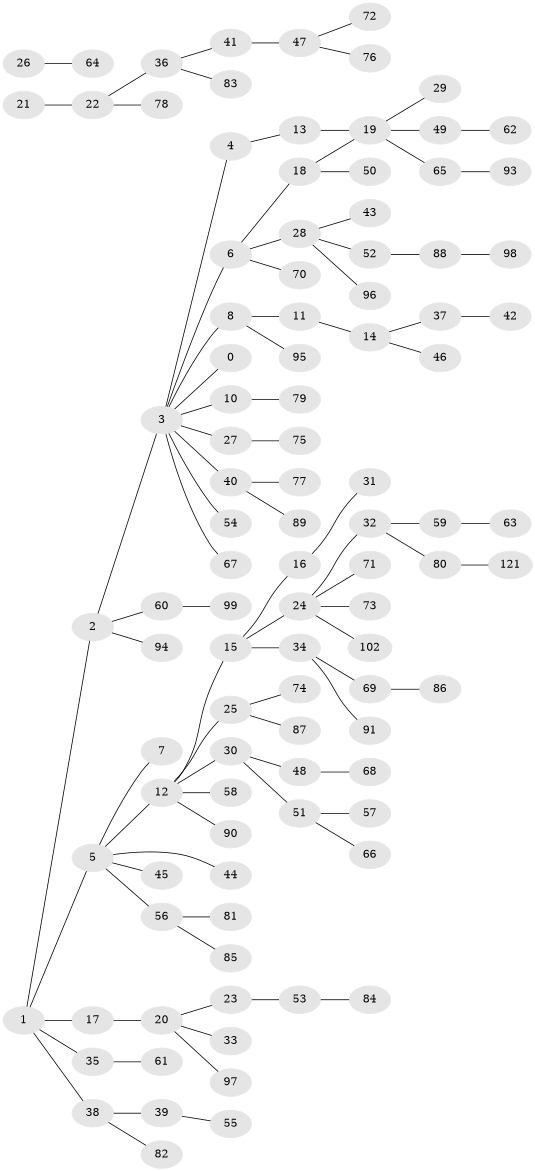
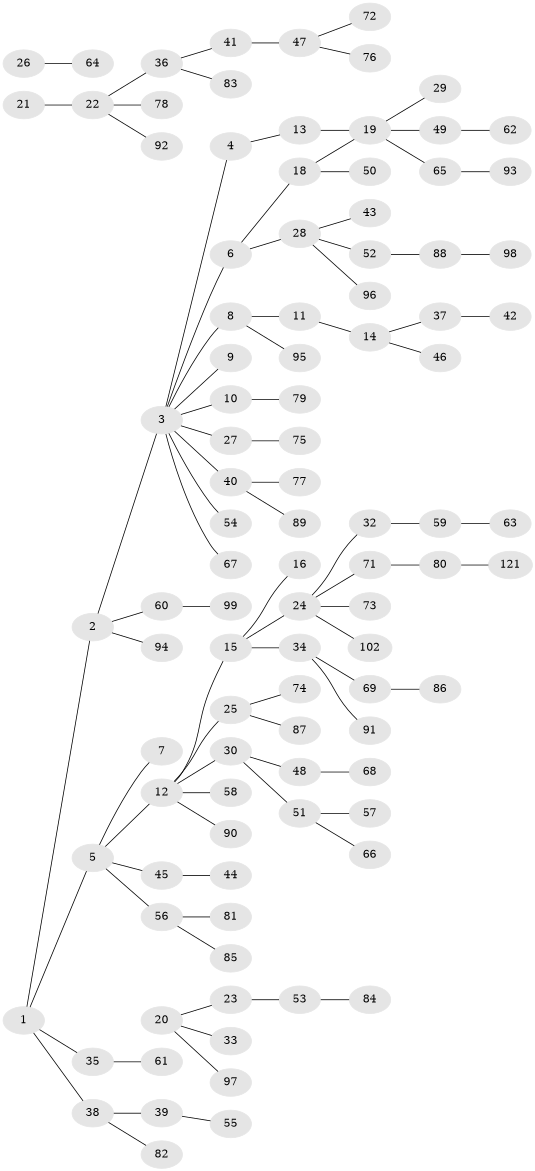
none -> (162, 146)
(300, 275) -> none
(231, 358) -> (231, 358)
(370, 482) -> none
(405, 544) -> (405, 565)
(165, 852) -> (196, 876)
(93, 1020) -> none
